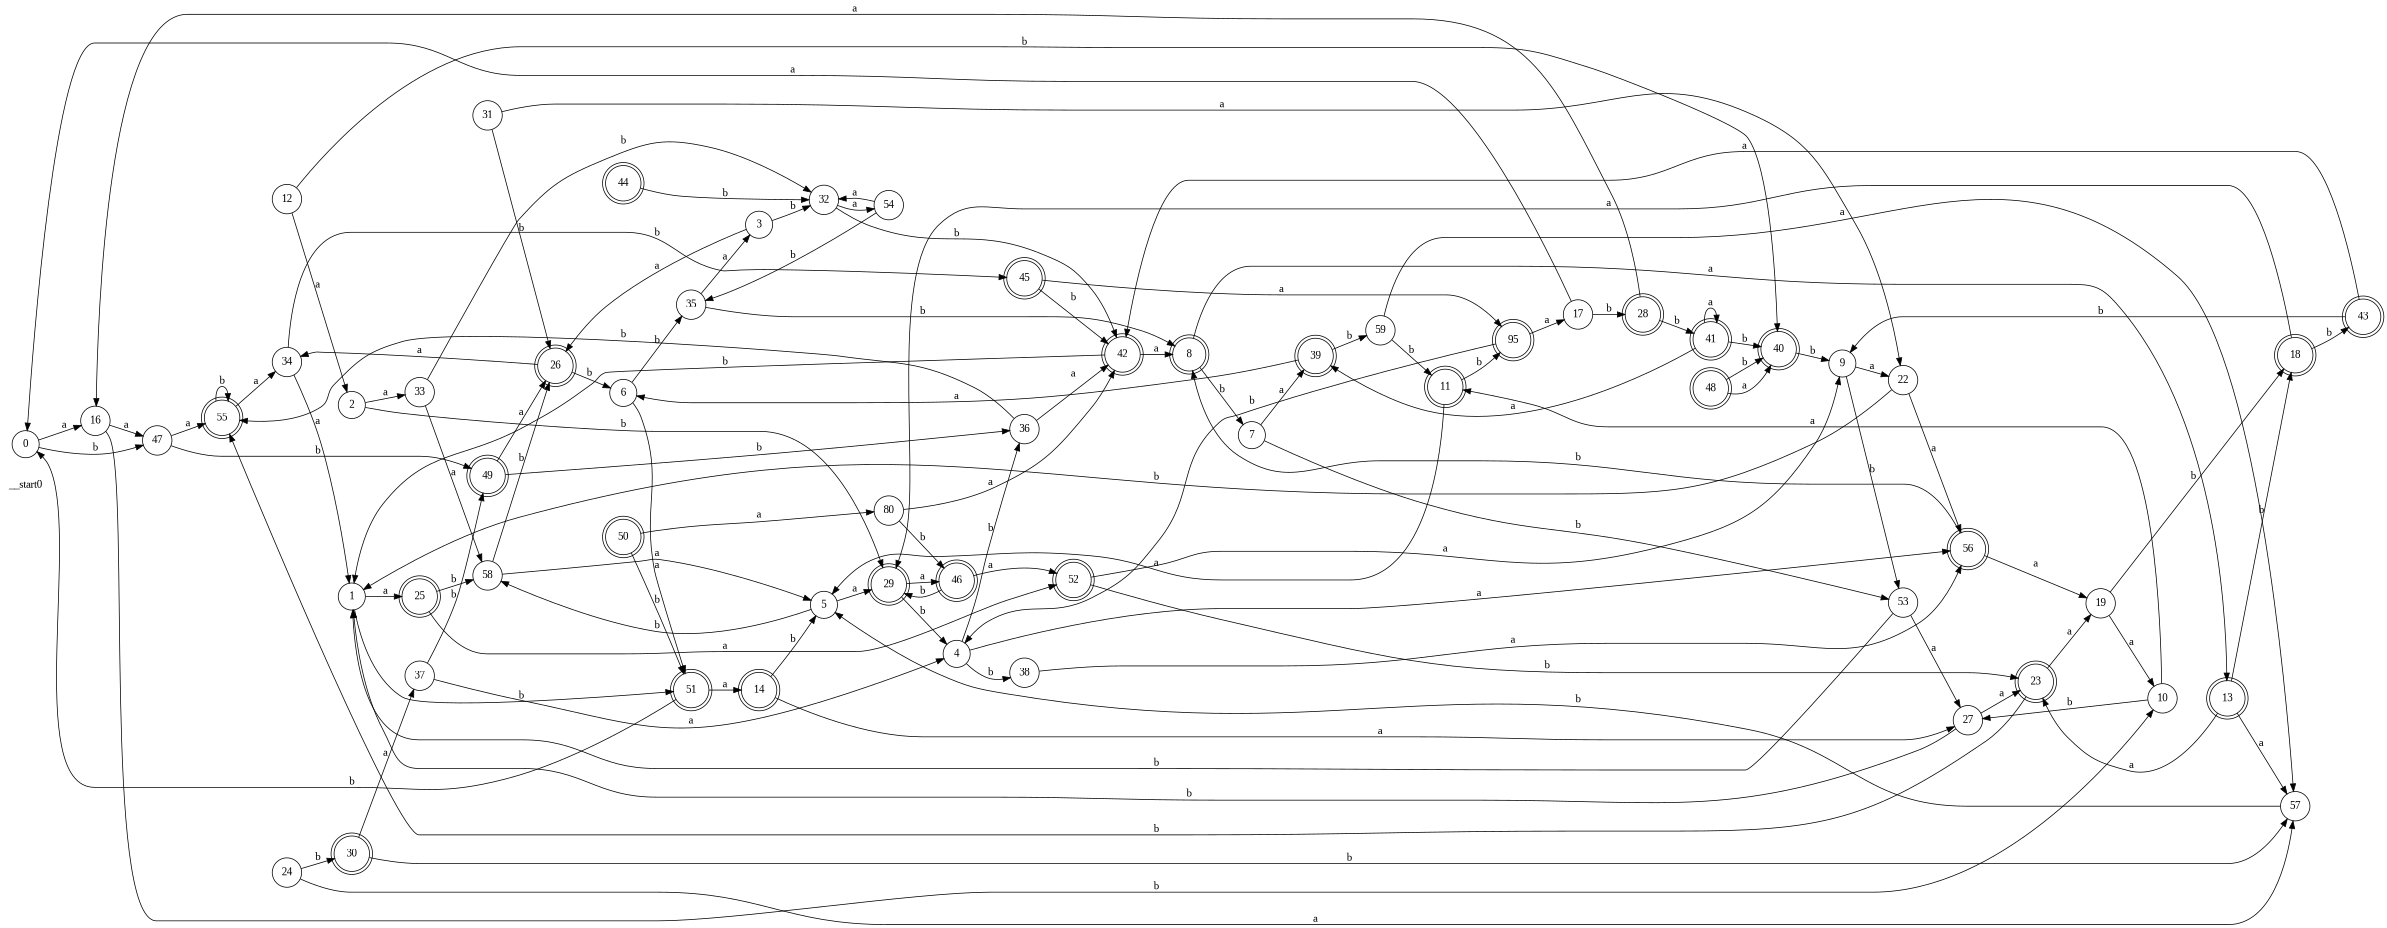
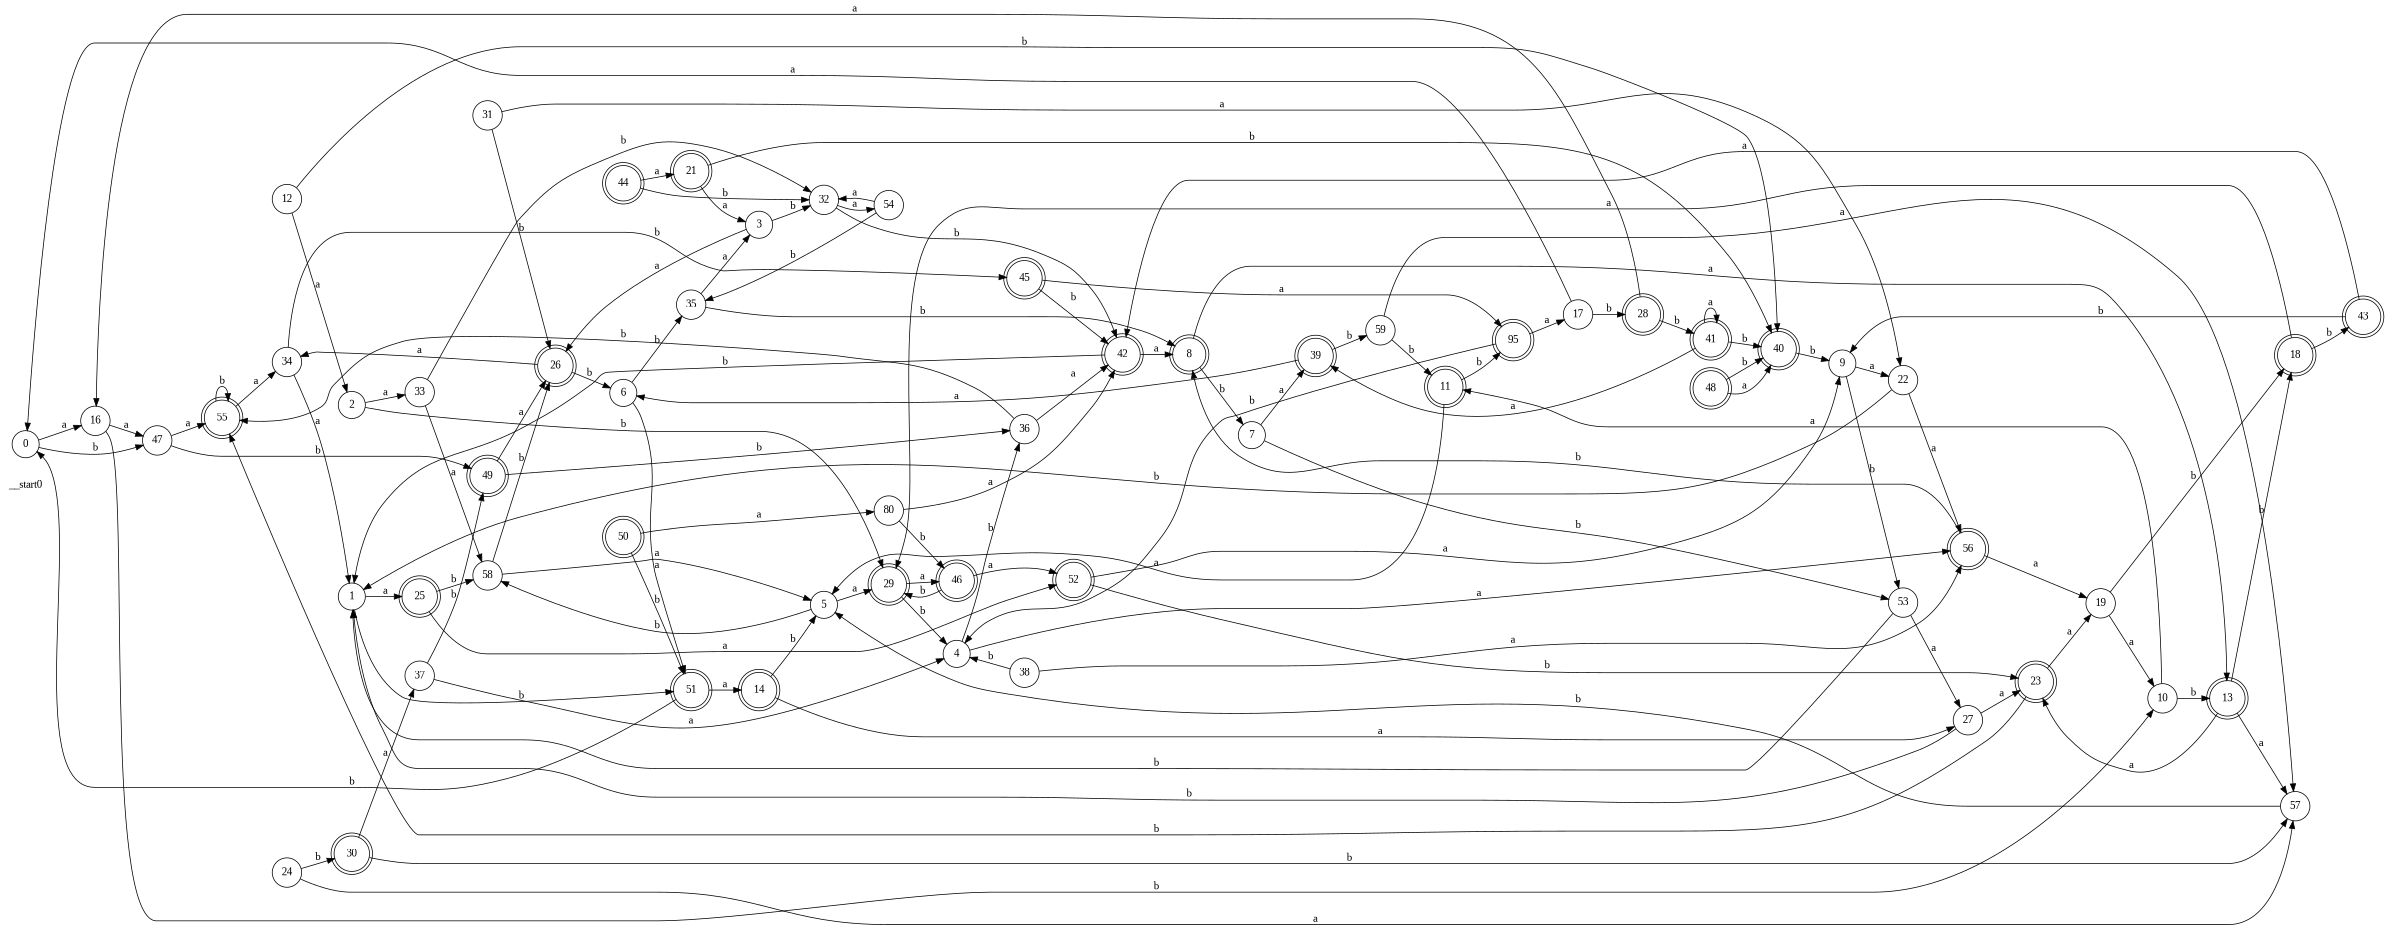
none -> (691, 171)
(983, 676) -> (994, 664)
(2069, 709) -> (2189, 698)
